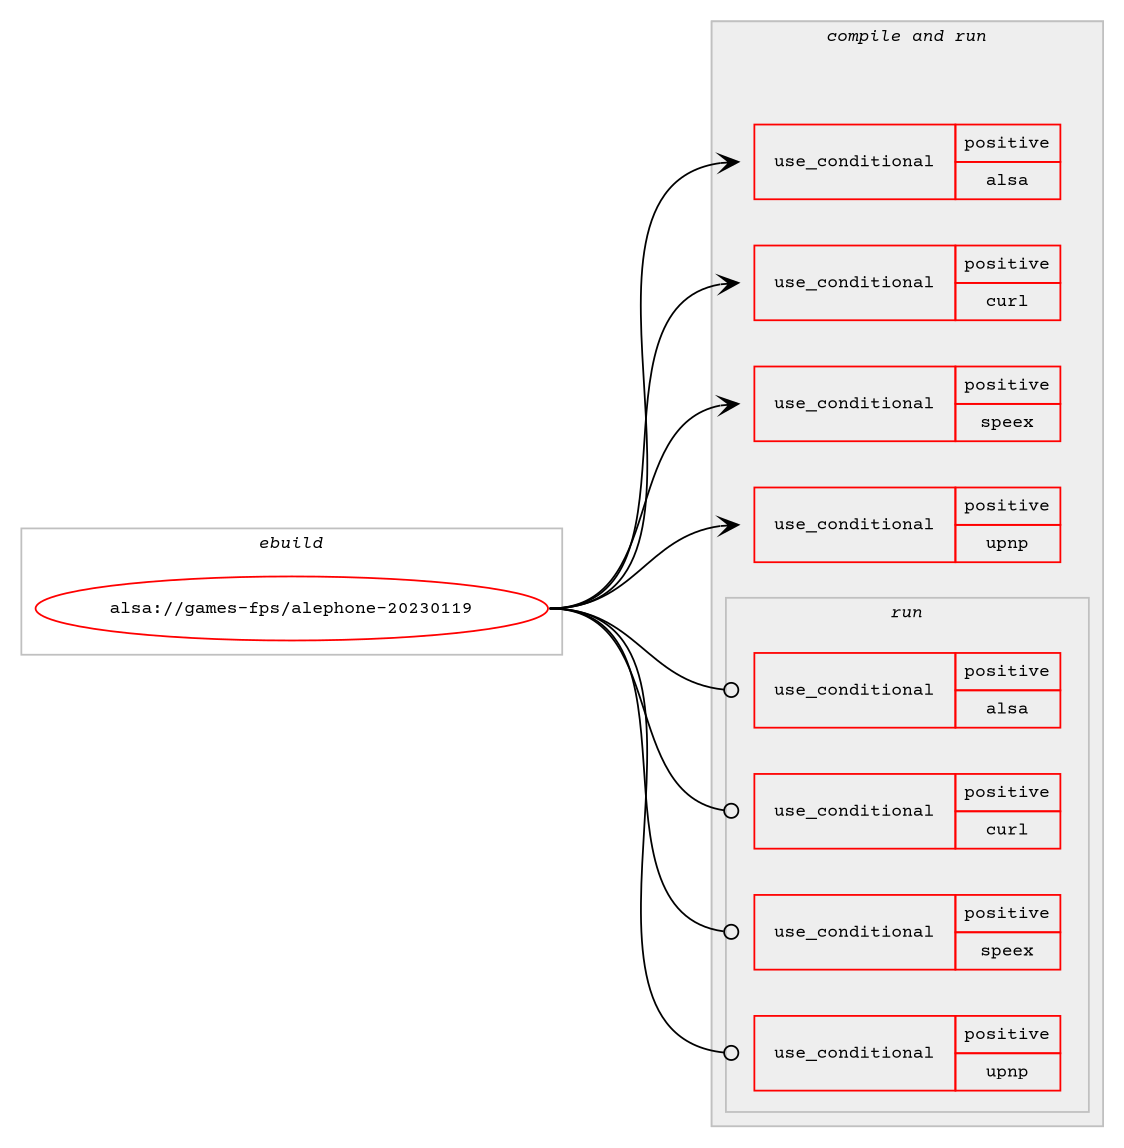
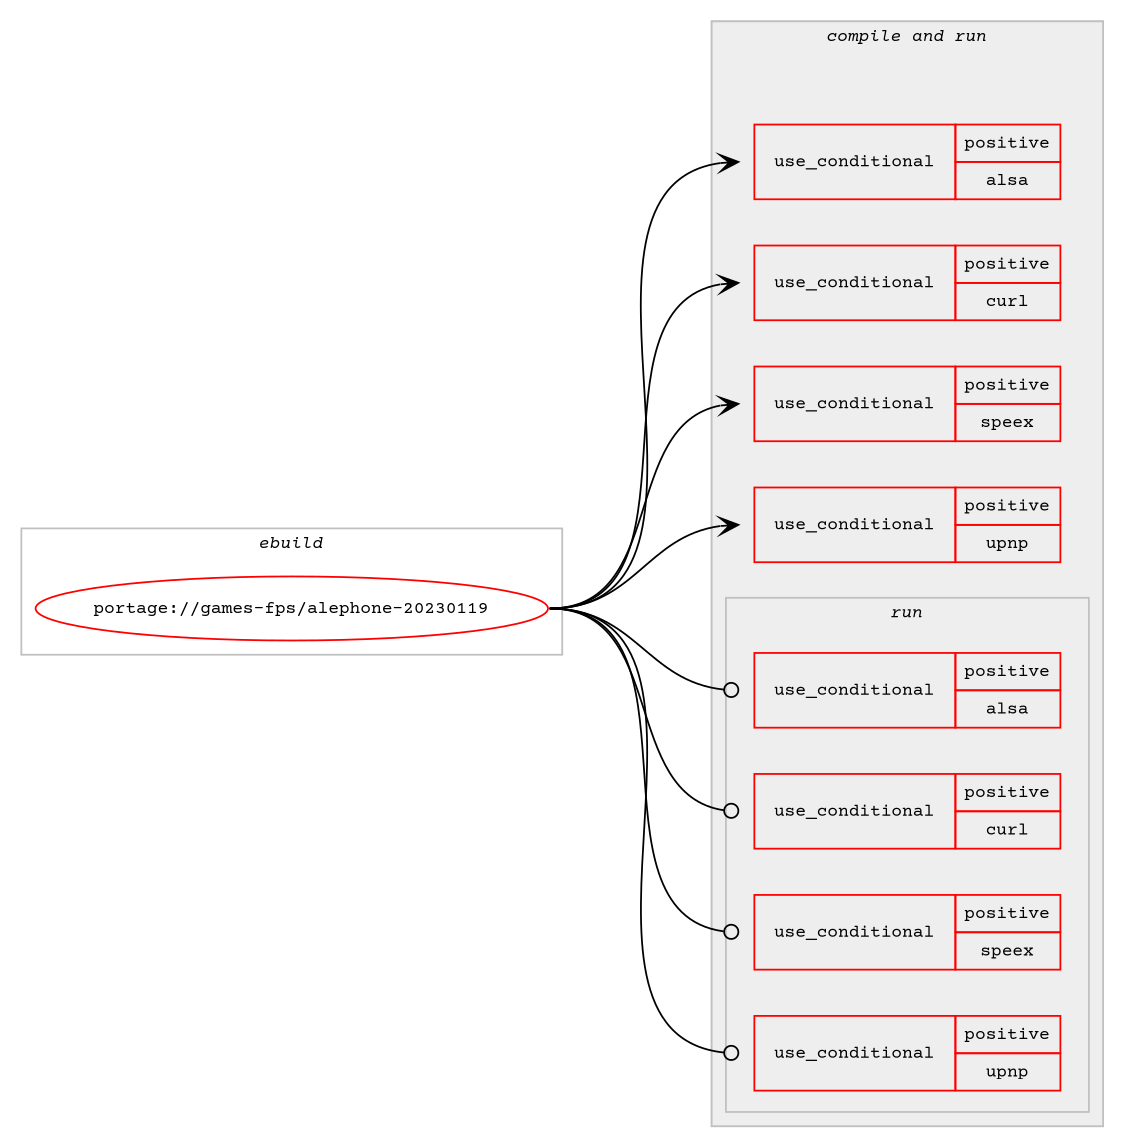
(292, 608) -> (292, 608)
